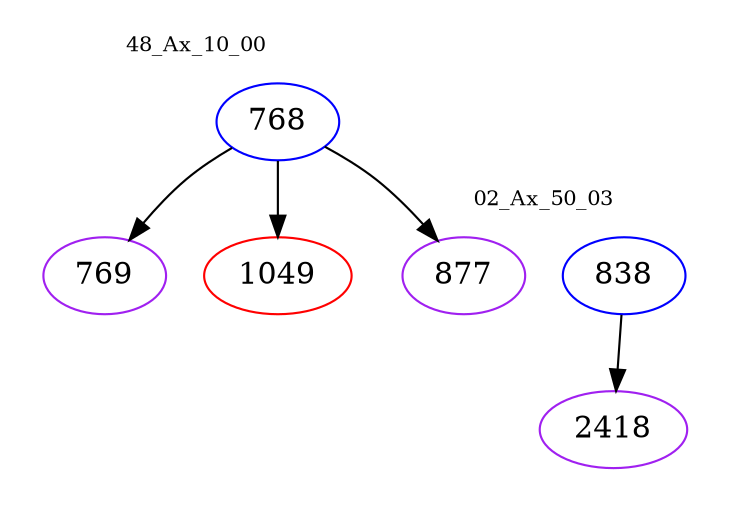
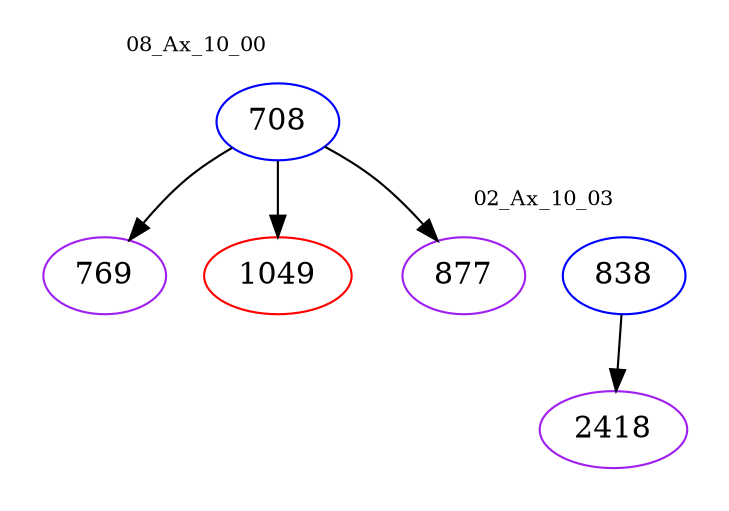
(197, 46) -> (197, 46)
(278, 122) -> (278, 122)
(544, 200) -> (544, 200)
